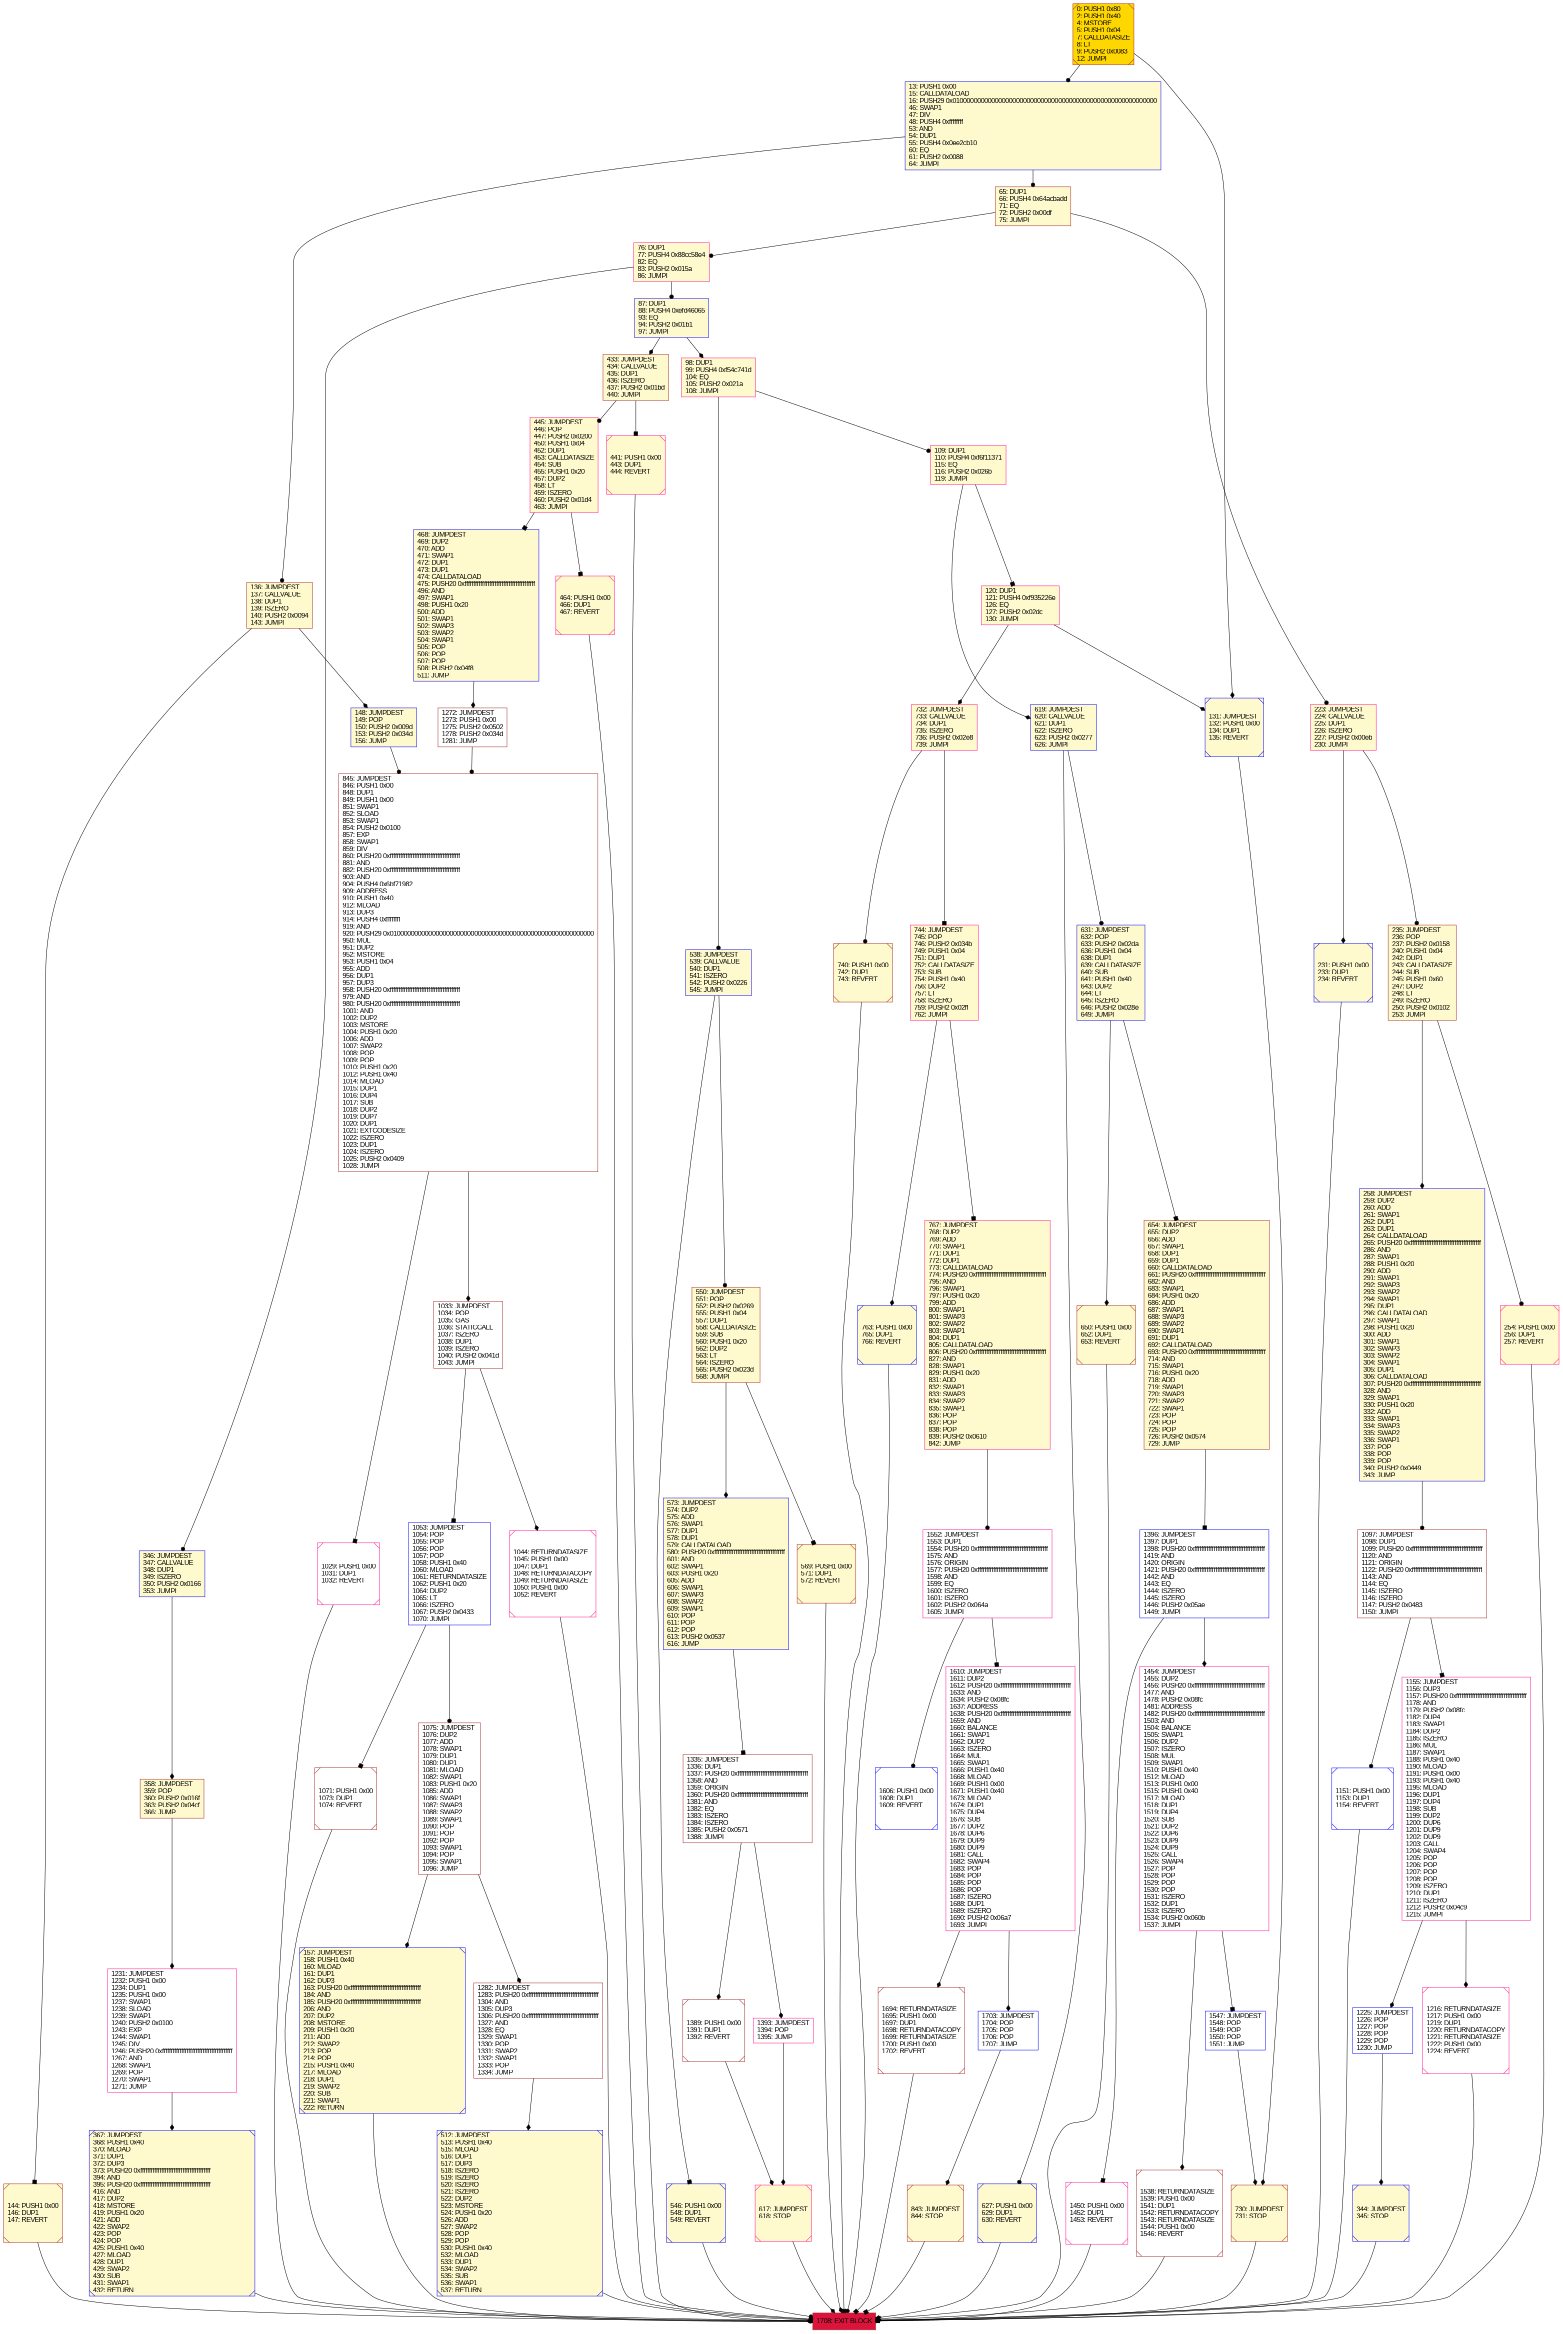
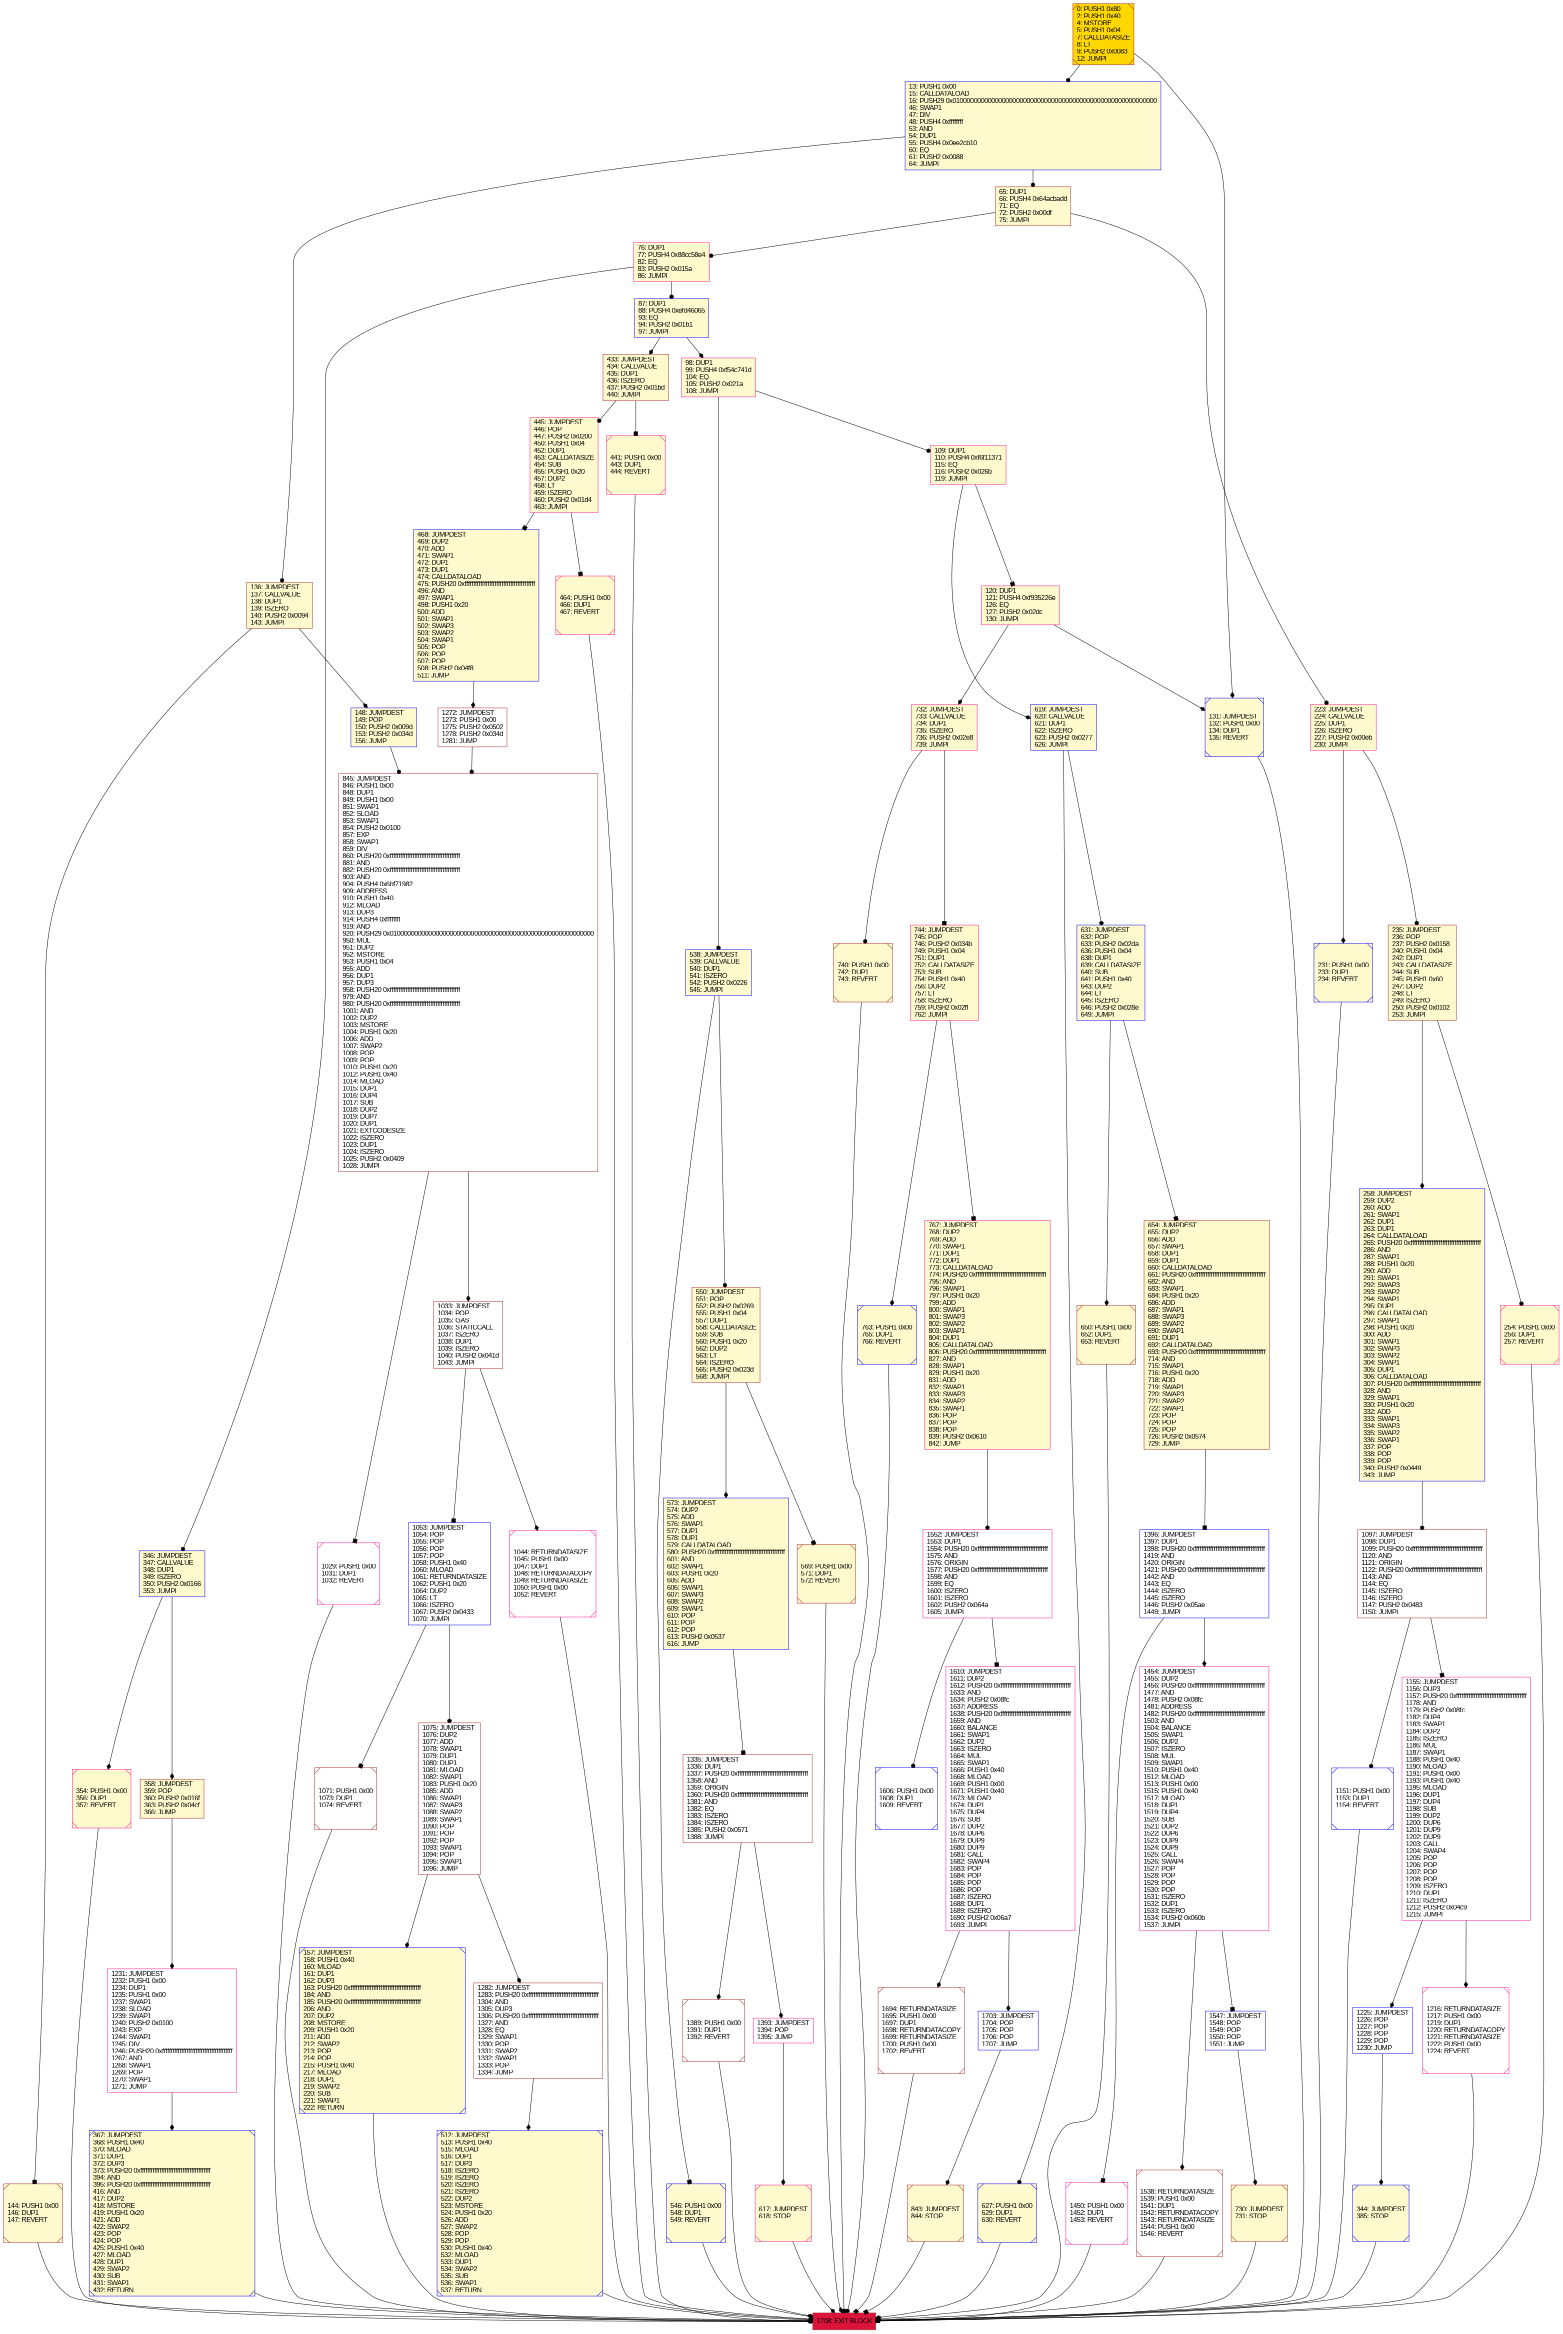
(1283, 1467) -> (1301, 1731)
none -> (102, 1799)
(748, 2121) -> (733, 2210)
(1381, 2213) -> (1381, 2213)
